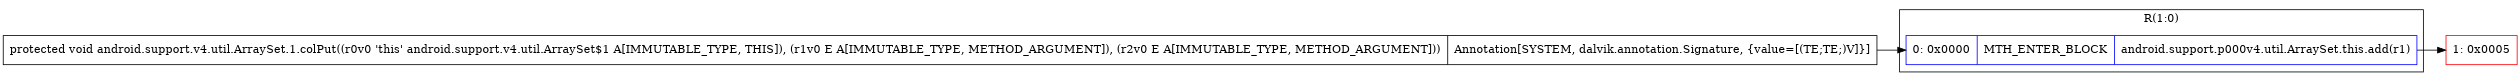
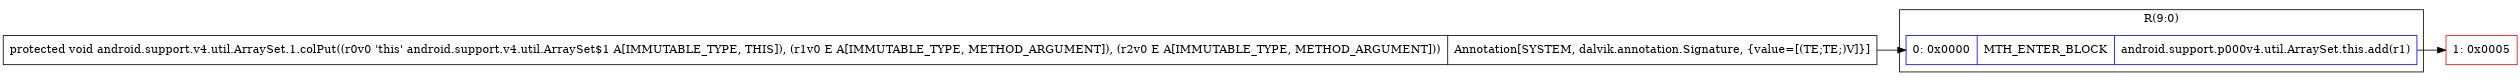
(2161, 19) -> (2161, 19)
